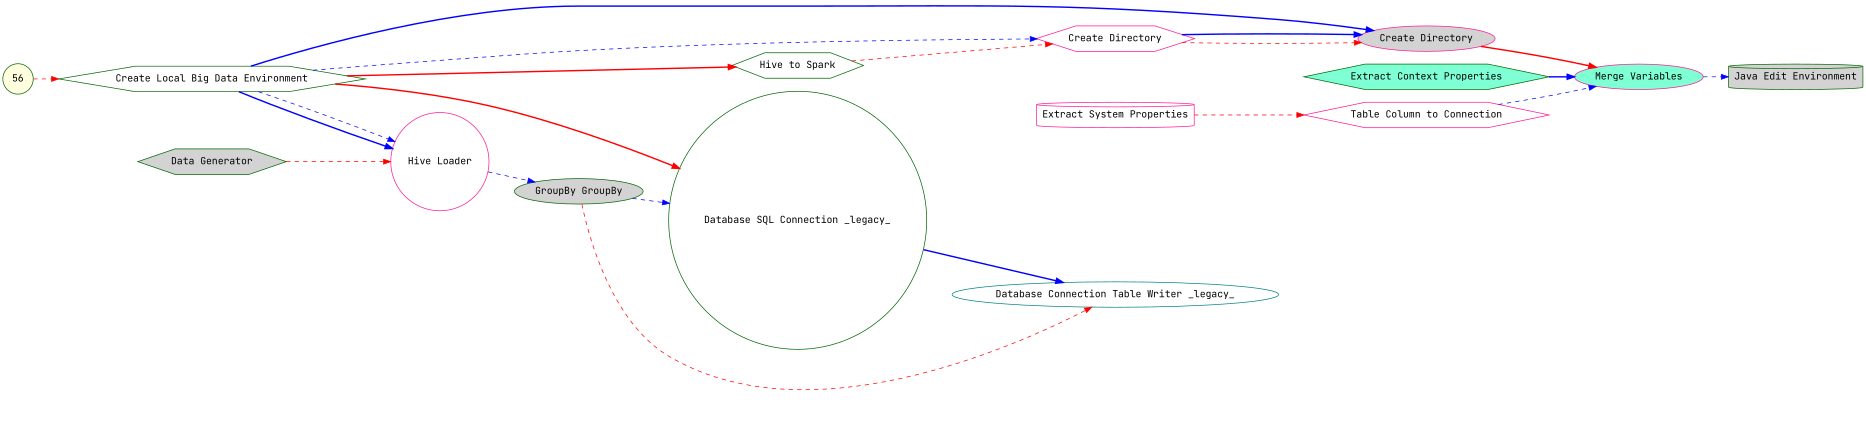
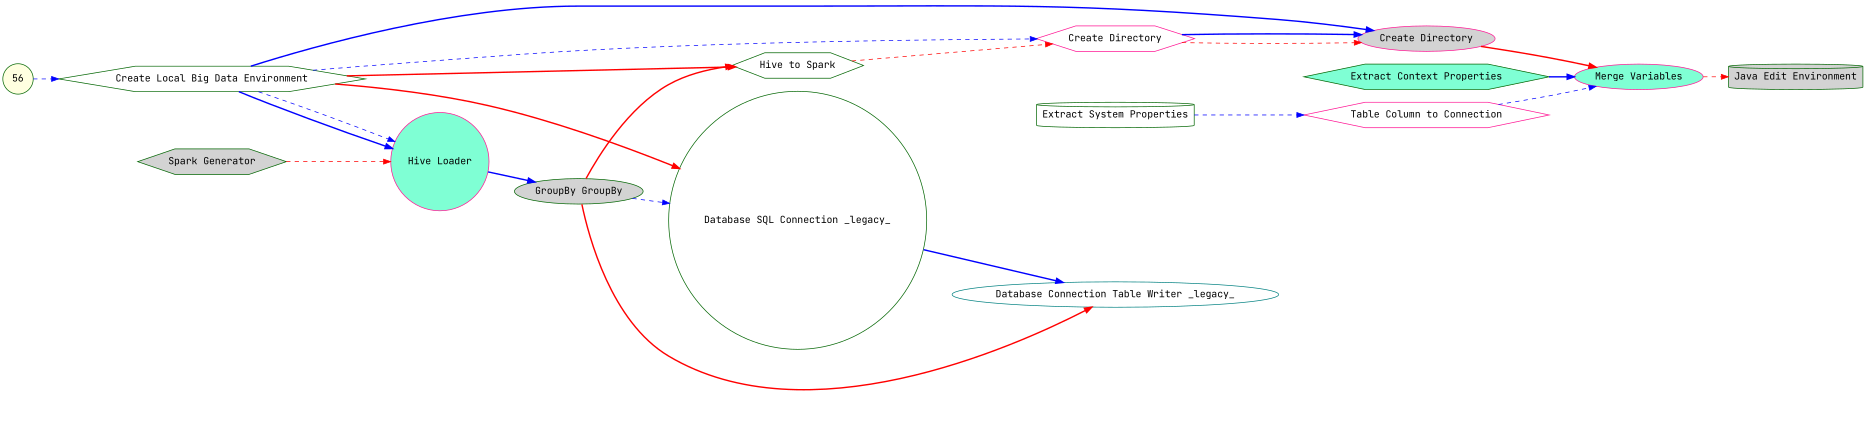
(1712, 77) -> (1712, 77)
(42, 79) -> (42, 79)
none -> (642, 104)
(1115, 115) -> (1115, 115)
(1245, 115) -> (1245, 115)
(212, 162) -> (212, 162)
(440, 162) -> (440, 162)
(508, 176) -> (508, 176)
(791, 389) -> (791, 389)
